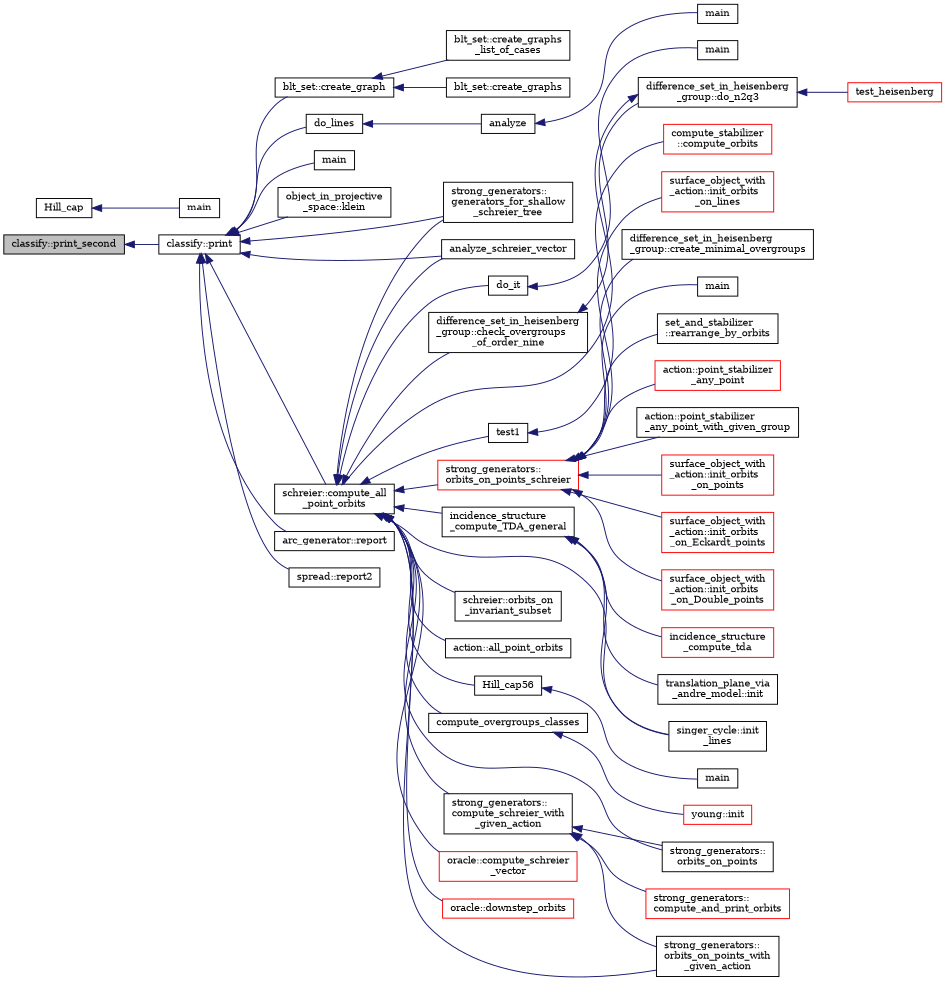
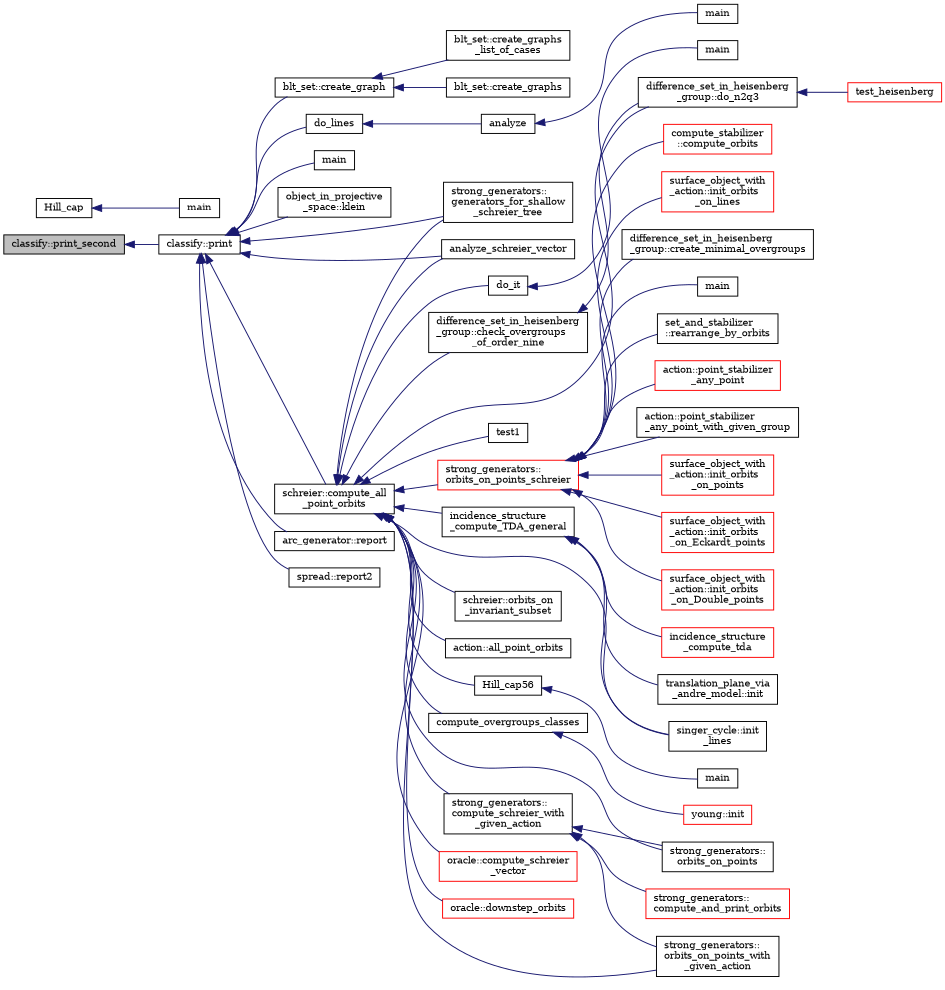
(612, 335) -> (593, 242)
(581, 359) -> (596, 356)
